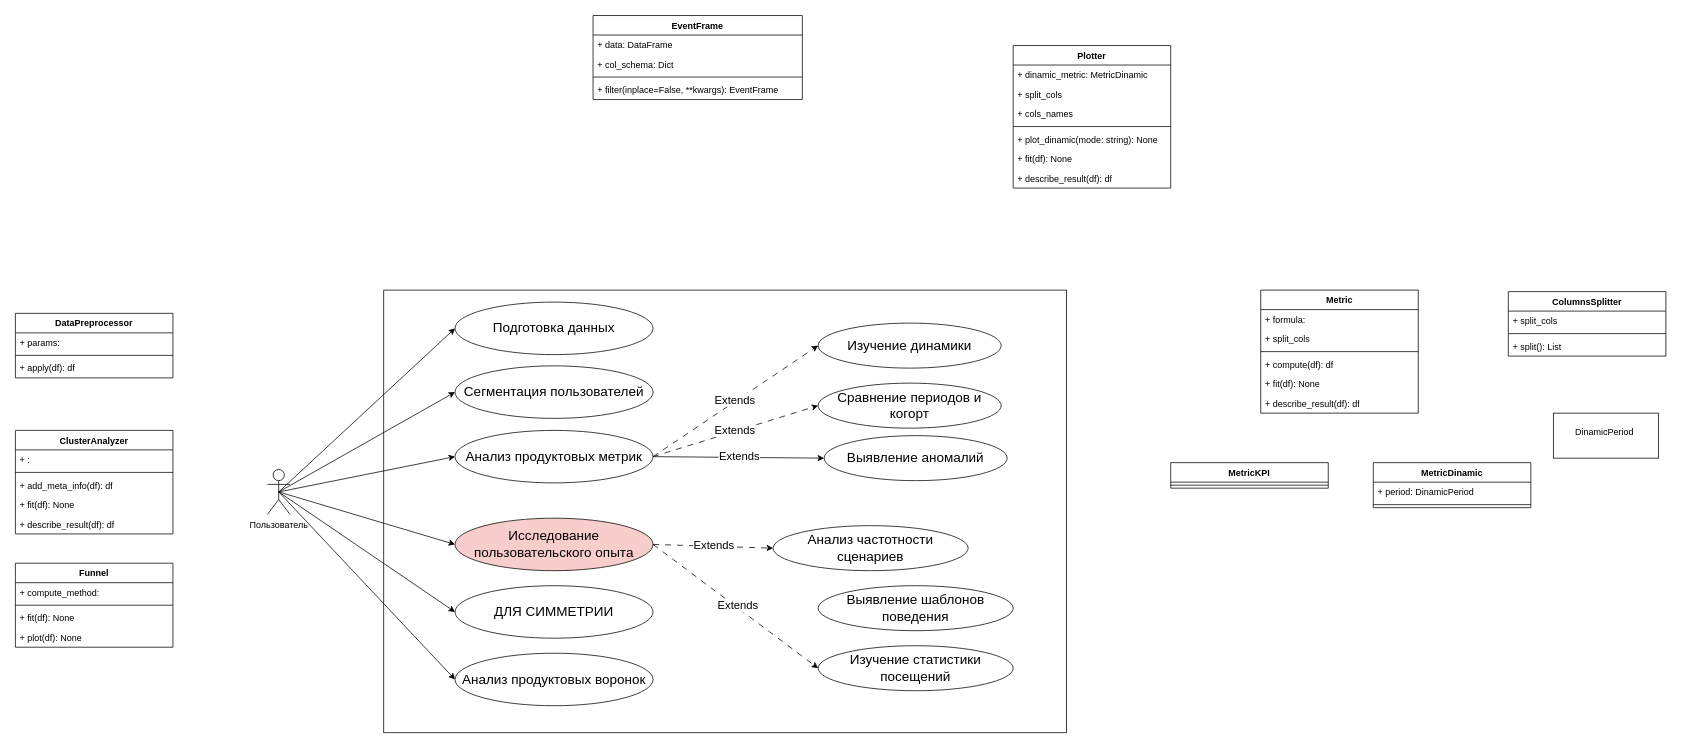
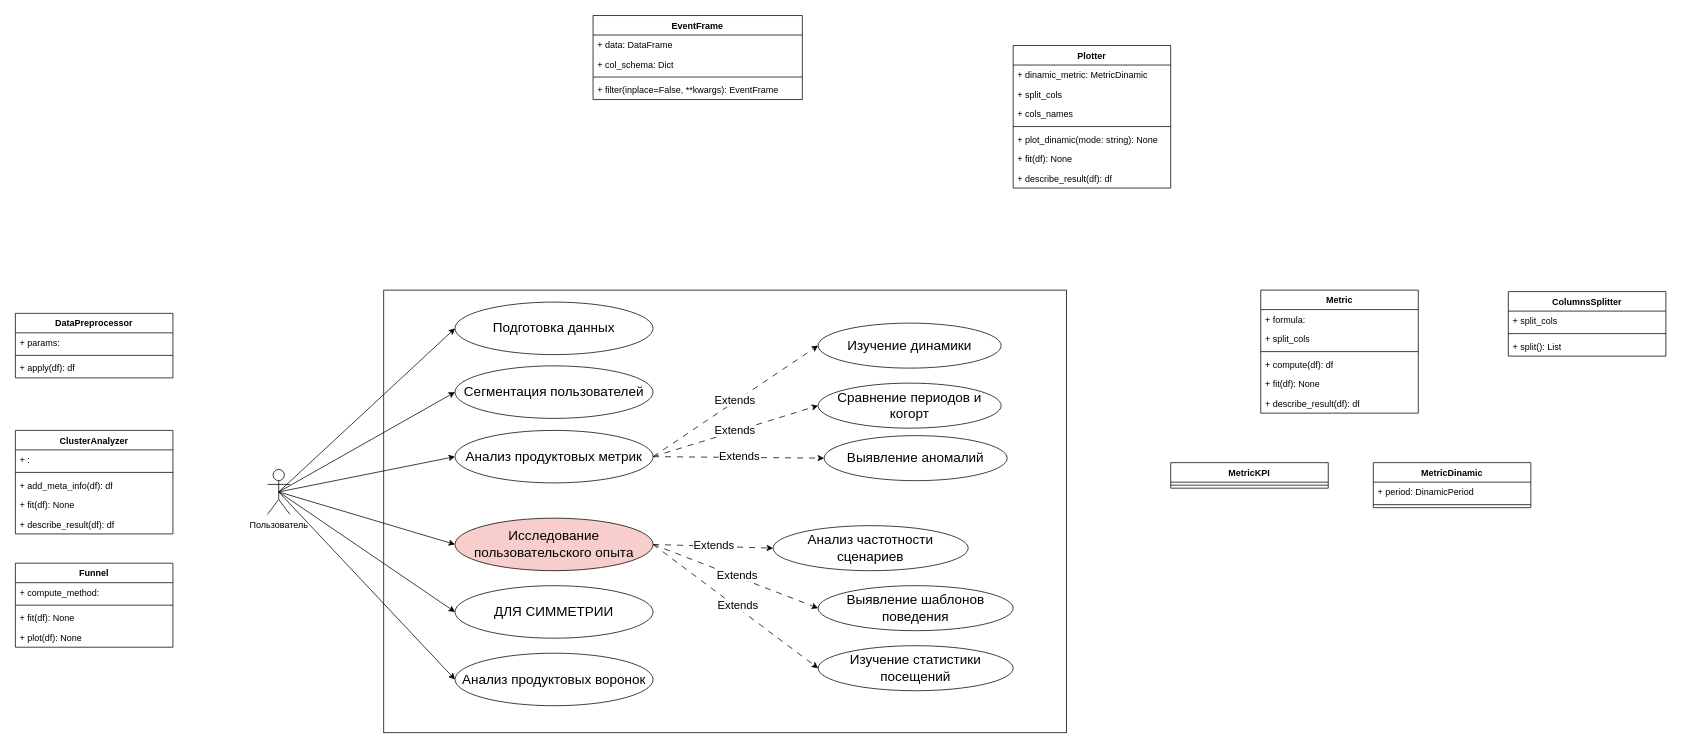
(1605, 435) -> none
(789, 458) -> (789, 458)
none -> (735, 576)
